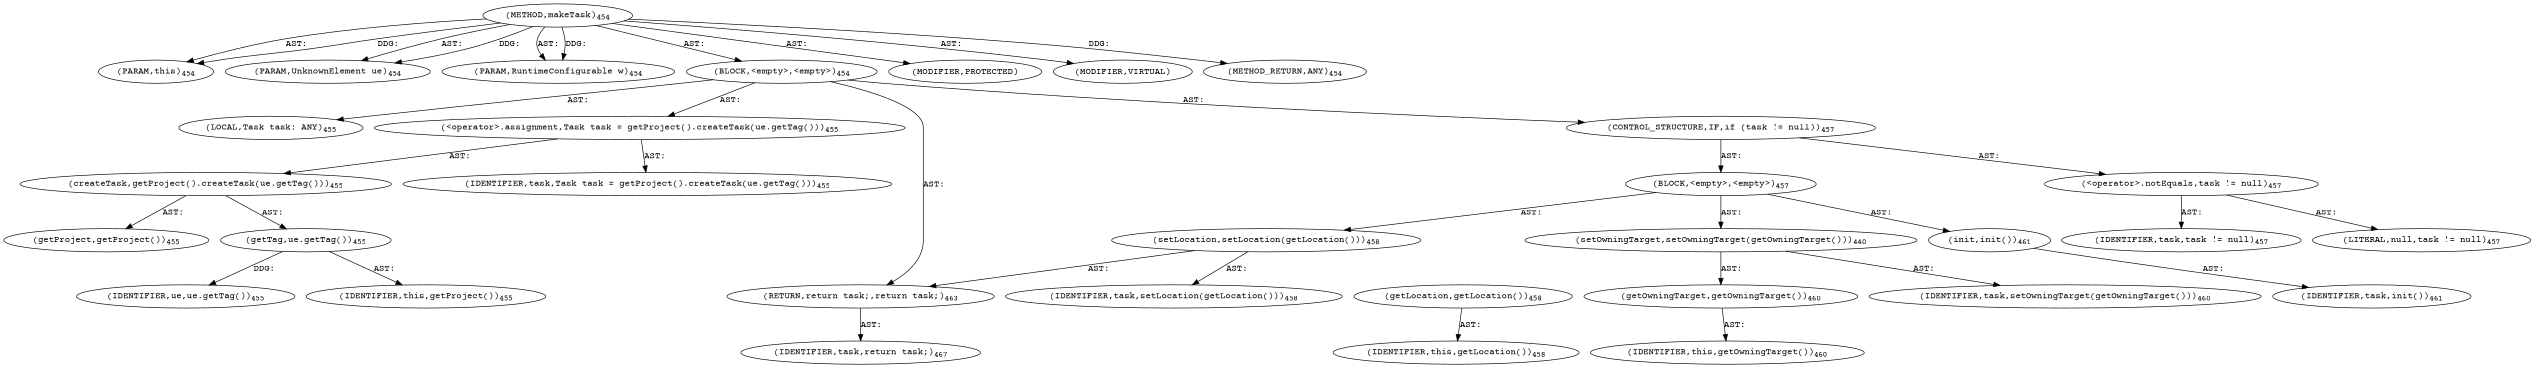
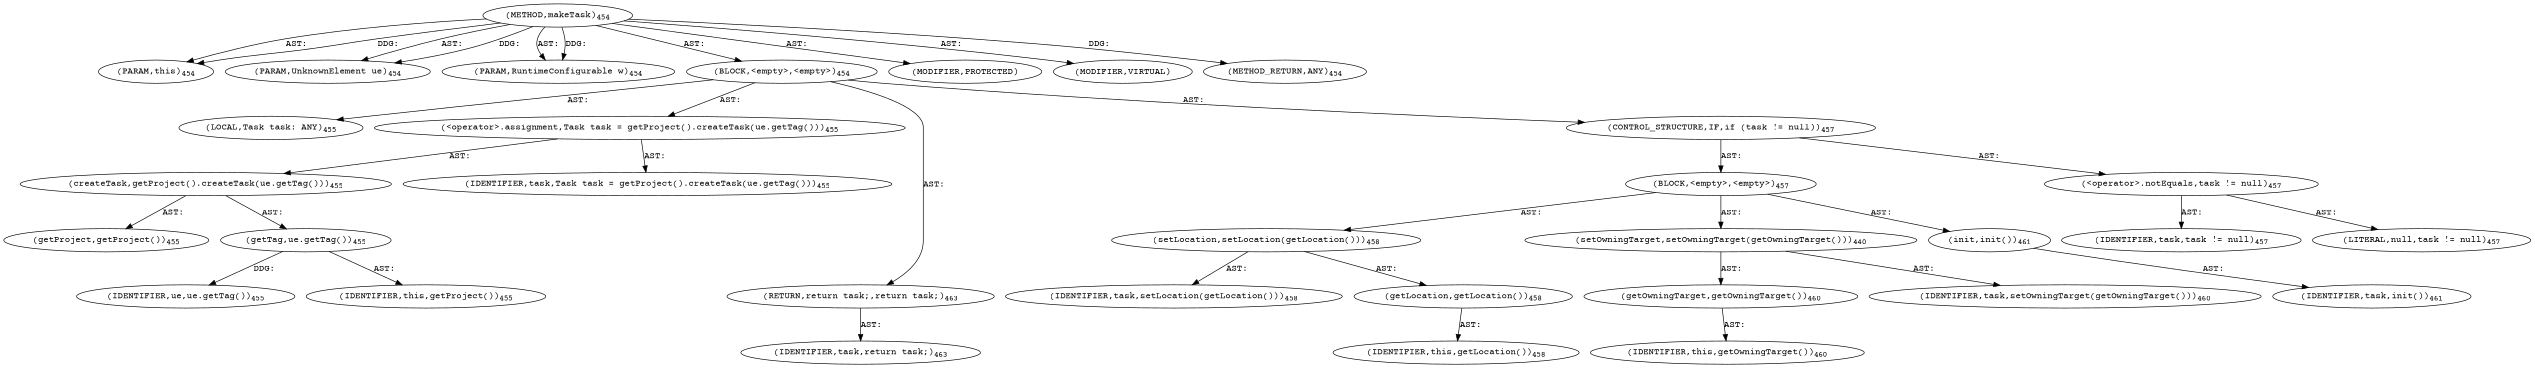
(1065, 268) -> (1362, 268)
(941, 352) -> (941, 352)
